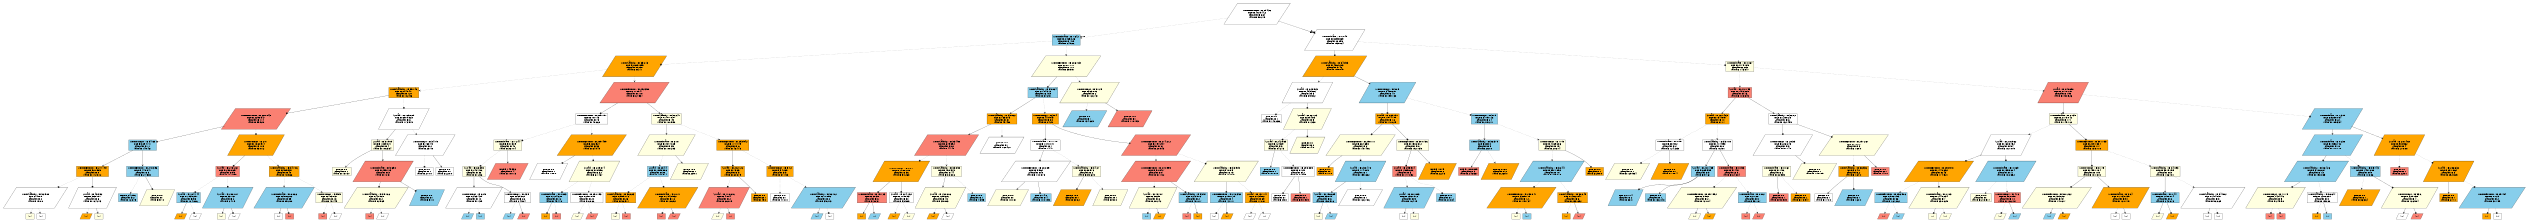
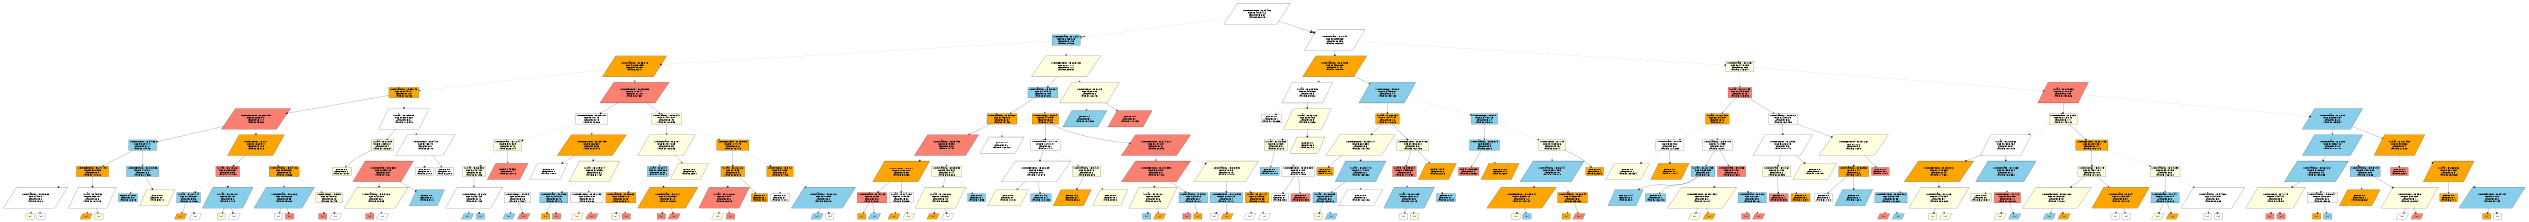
(383, 155) -> none
none -> (1779, 160)
(494, 185) -> none
